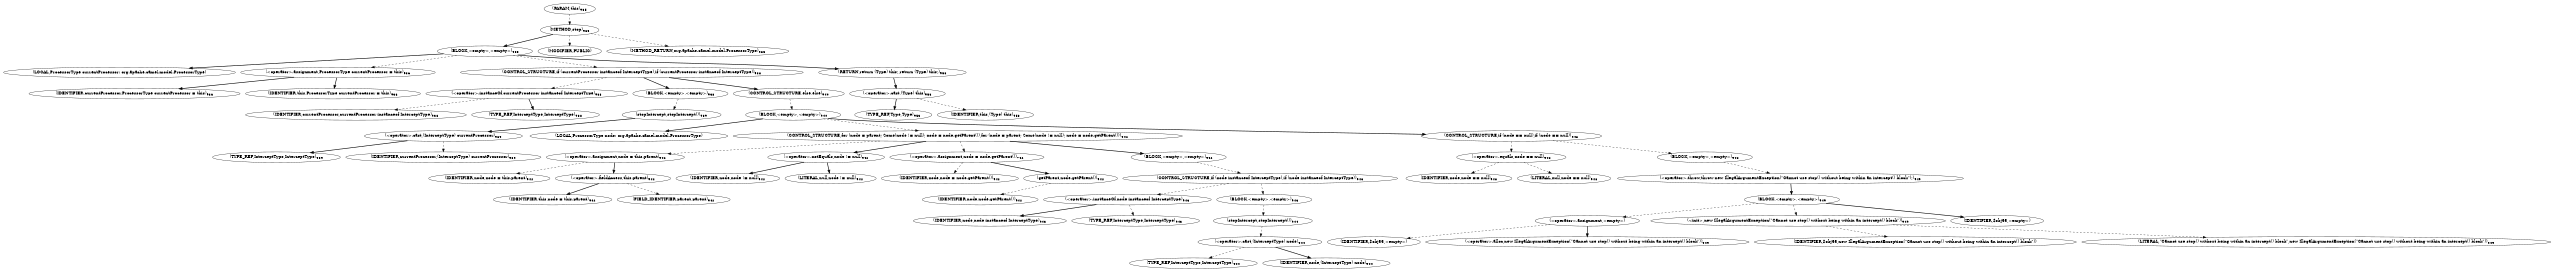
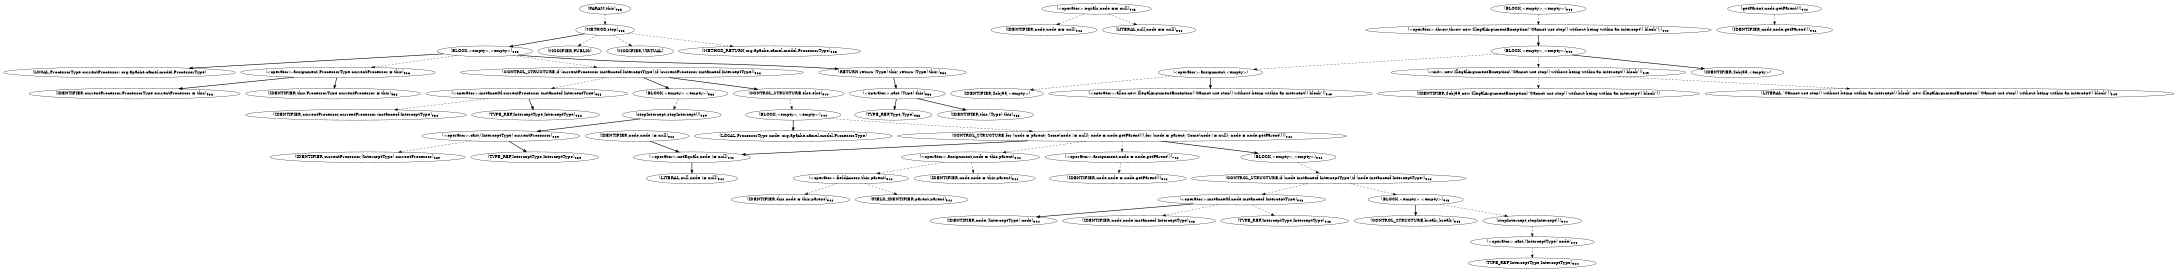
none -> (640, 51)
(940, 104) -> (940, 104)
(1511, 136) -> none
(614, 166) -> (912, 168)
(778, 168) -> (663, 146)
(1018, 168) -> none
(584, 189) -> (822, 189)
(1060, 210) -> (1192, 210)
none -> (1416, 221)
(1292, 252) -> (1116, 210)
